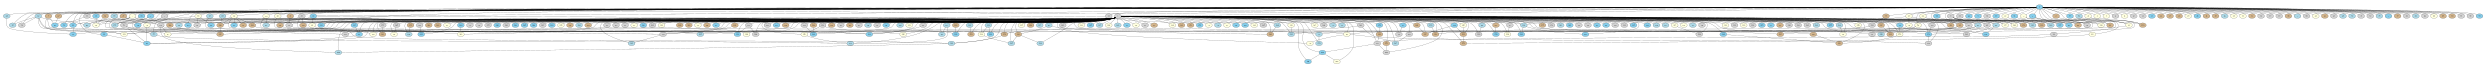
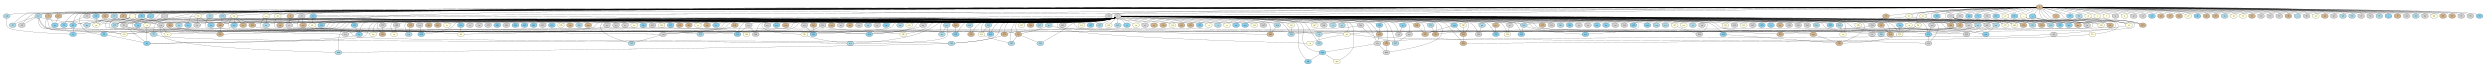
(2040, 7) -> (2040, 7)
none -> (671, 25)
none -> (1163, 25)
